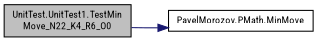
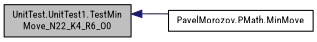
(145, 28) -> (155, 14)
